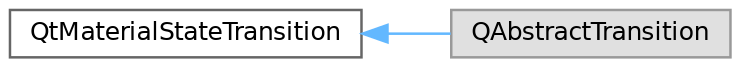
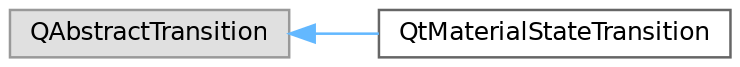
(419, 34) -> (347, 34)
